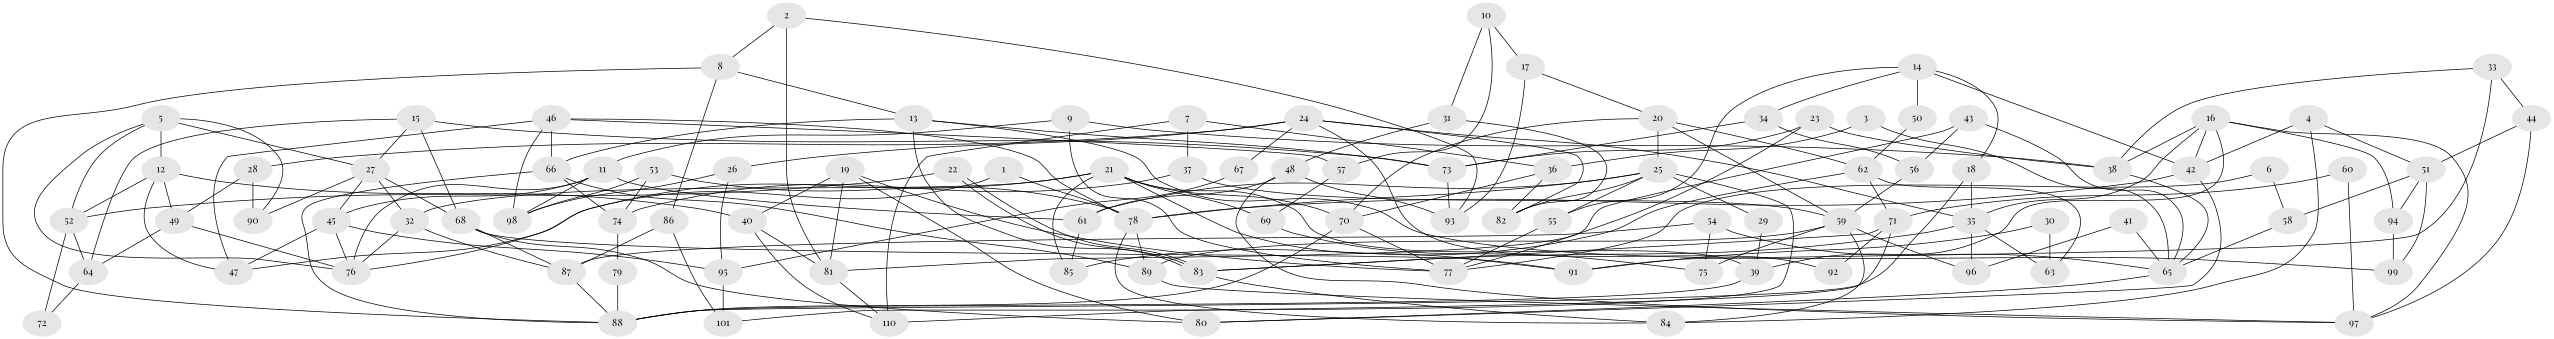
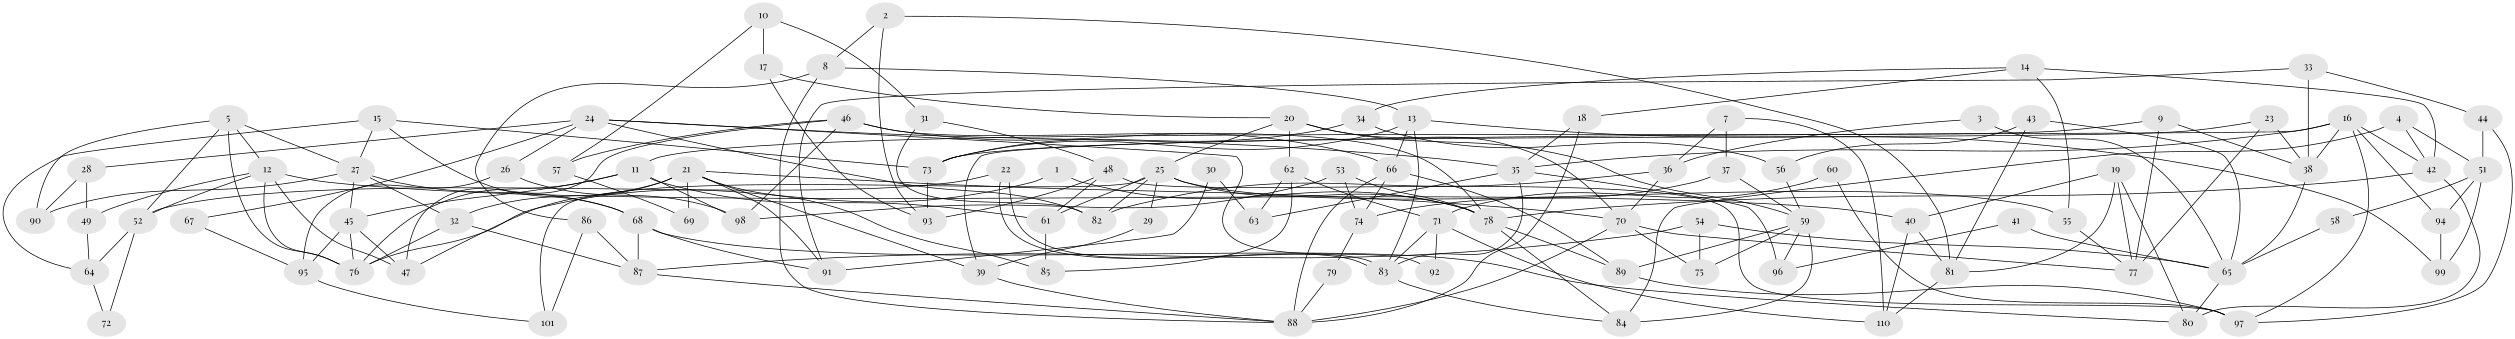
(1917, 118) -> none
(2269, 170) -> none
(263, 247) -> (278, 240)
(1482, 254) -> (1661, 247)
